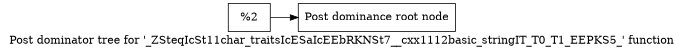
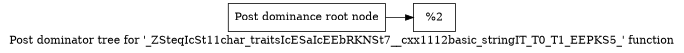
(280, 18) -> (396, 18)
